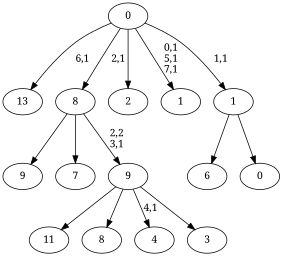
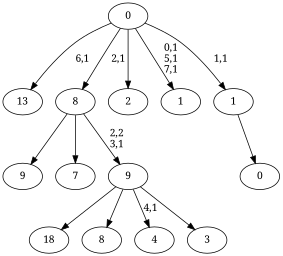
(207, 176) -> none
(49, 240) -> (49, 240)
